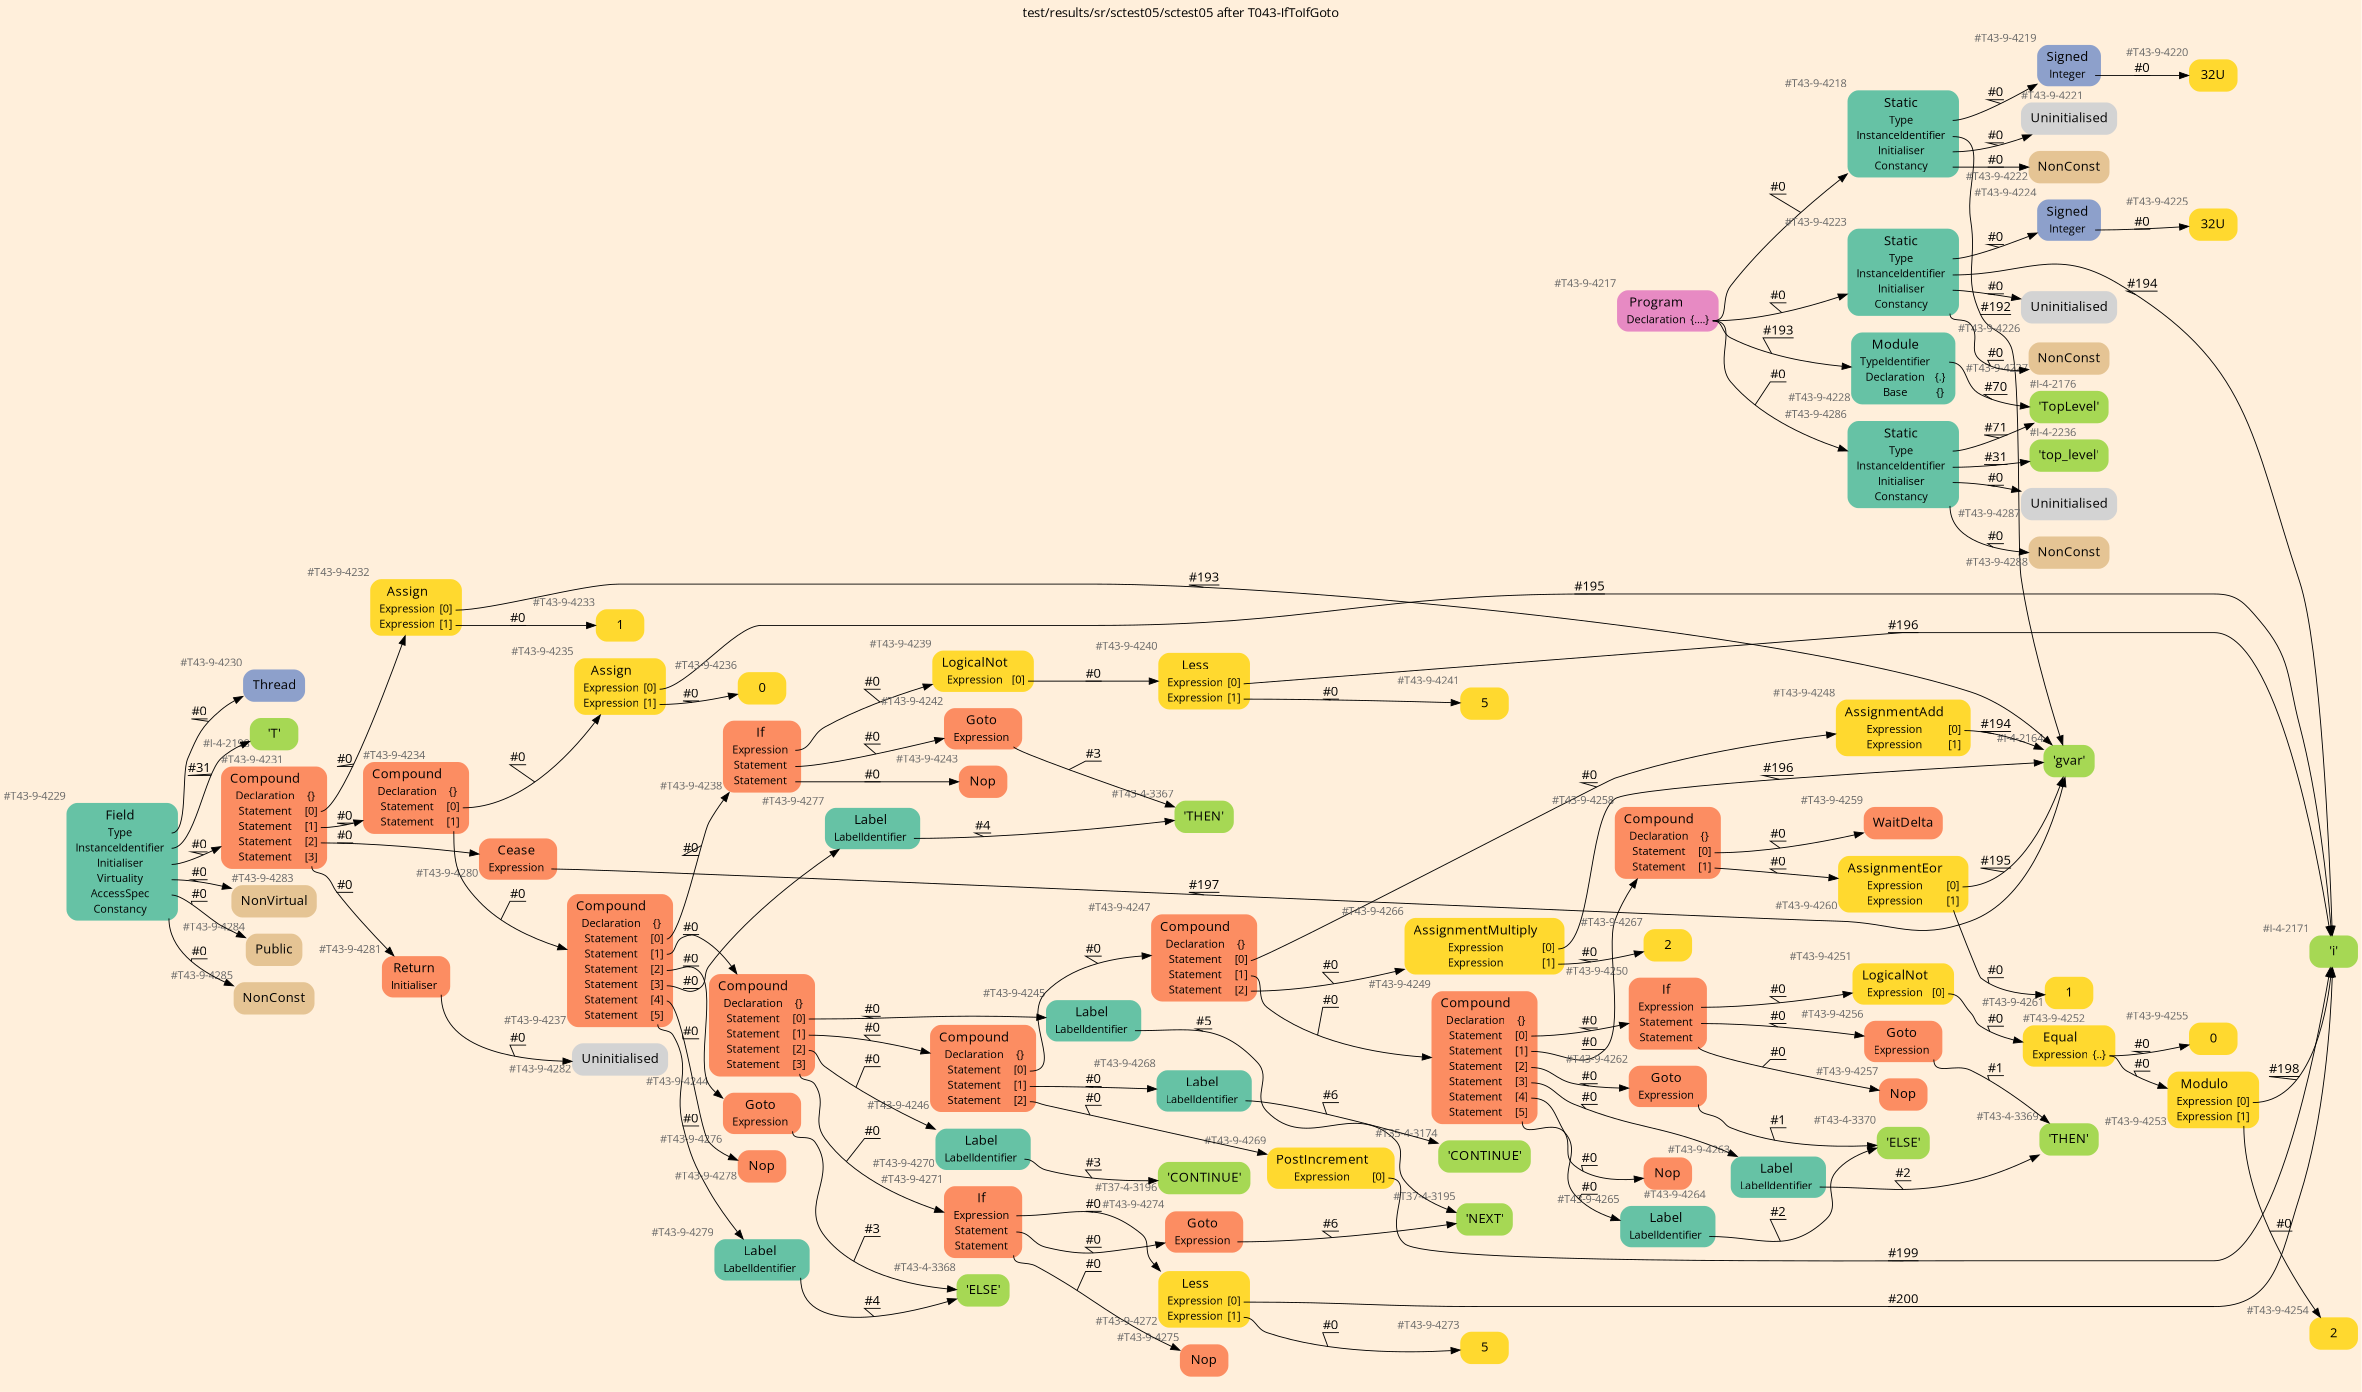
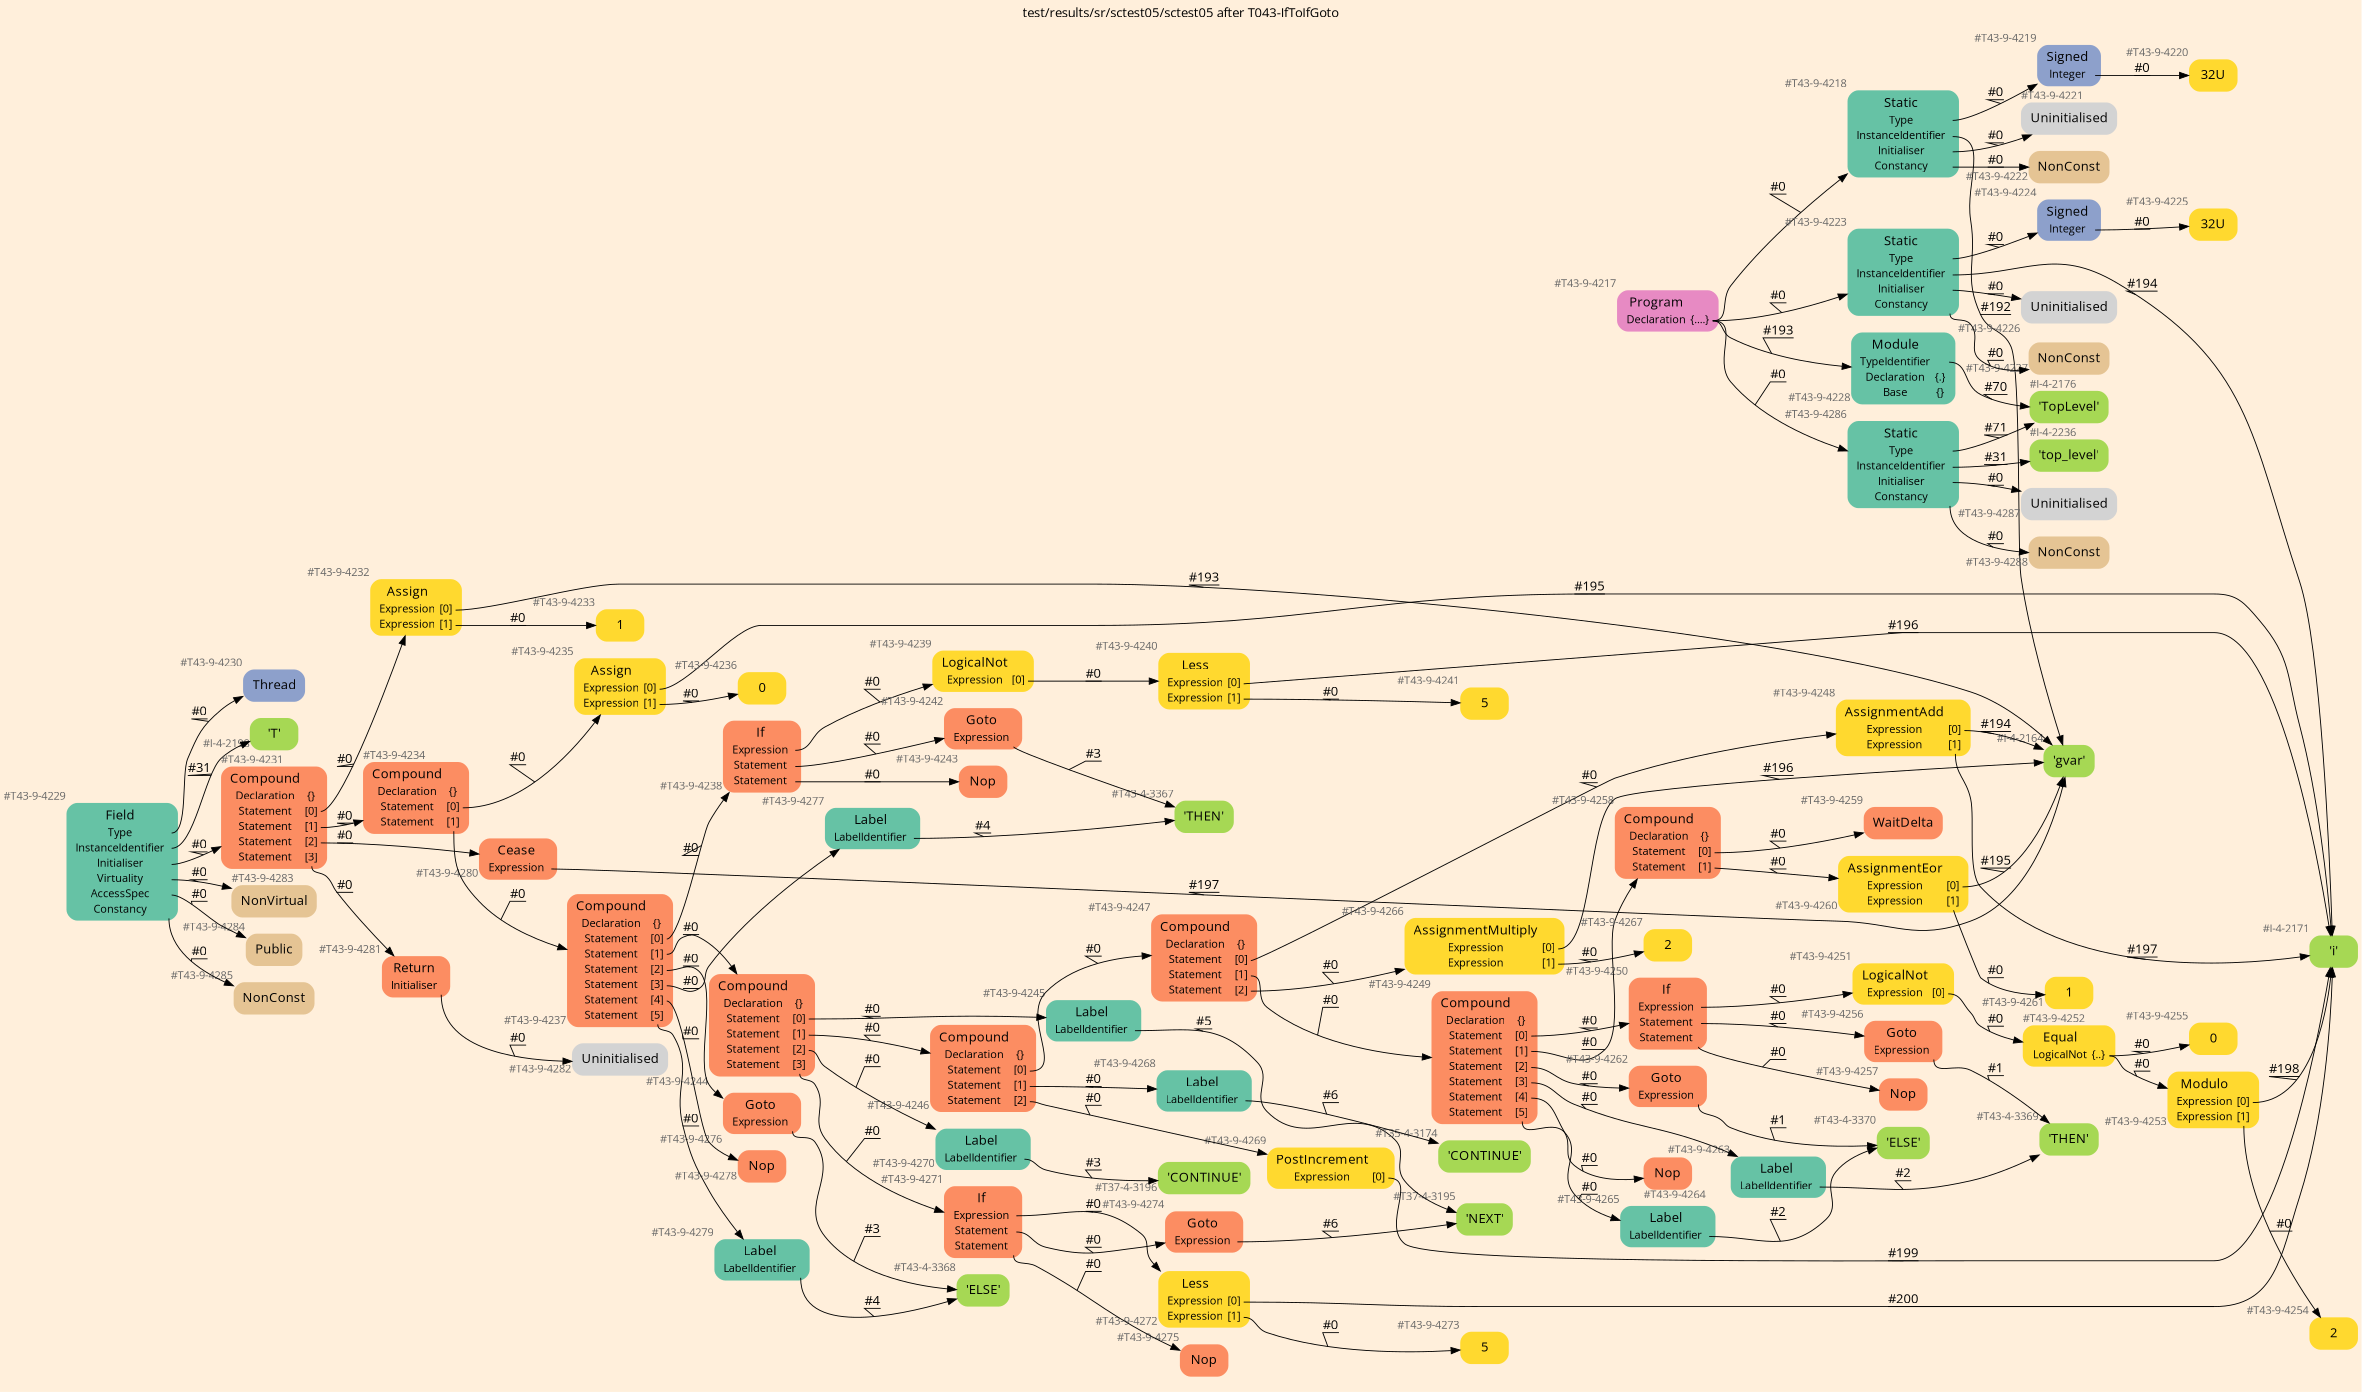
none -> (2065, 940)
(2061, 1055) -> (2061, 1055)
